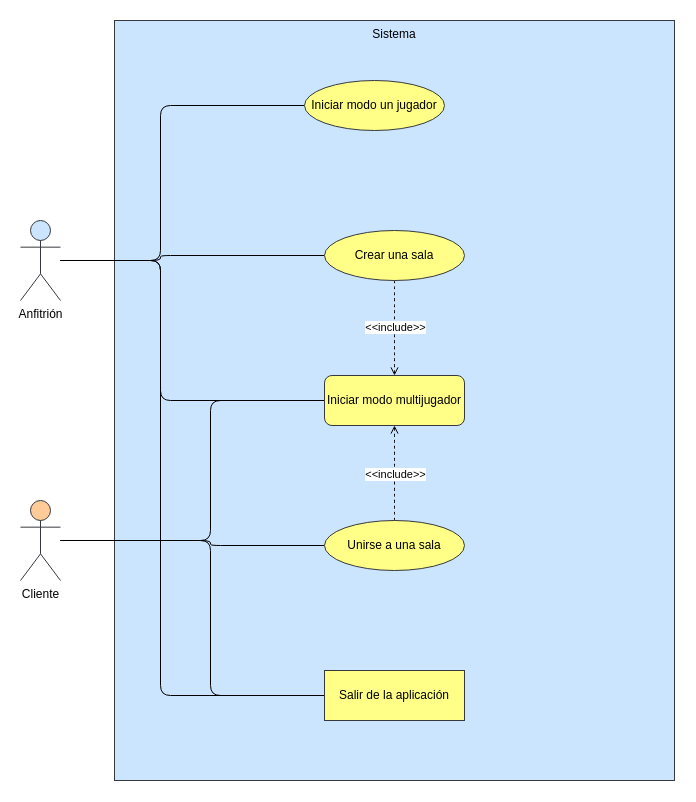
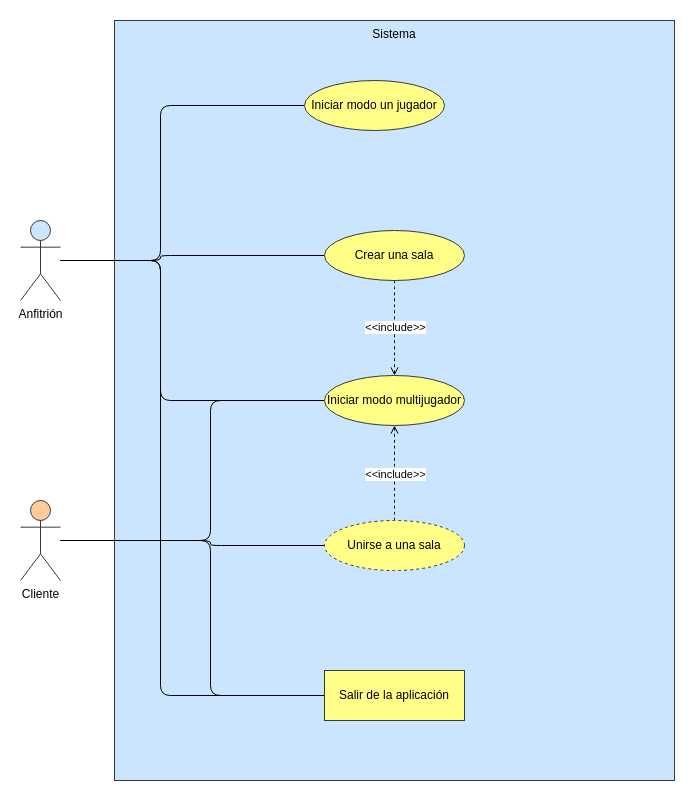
(395, 401) -> (395, 401)
(395, 546) -> (395, 546)
